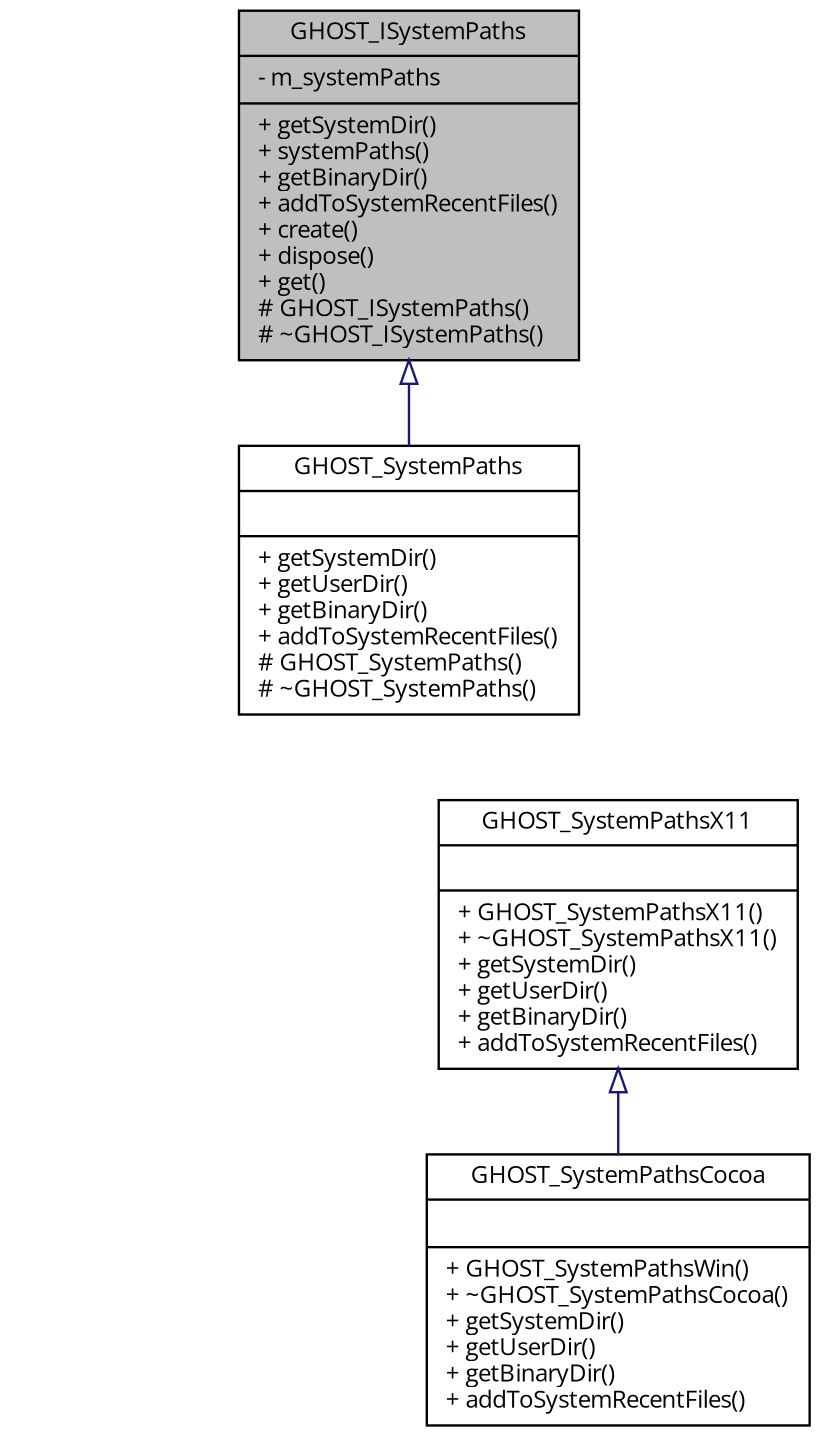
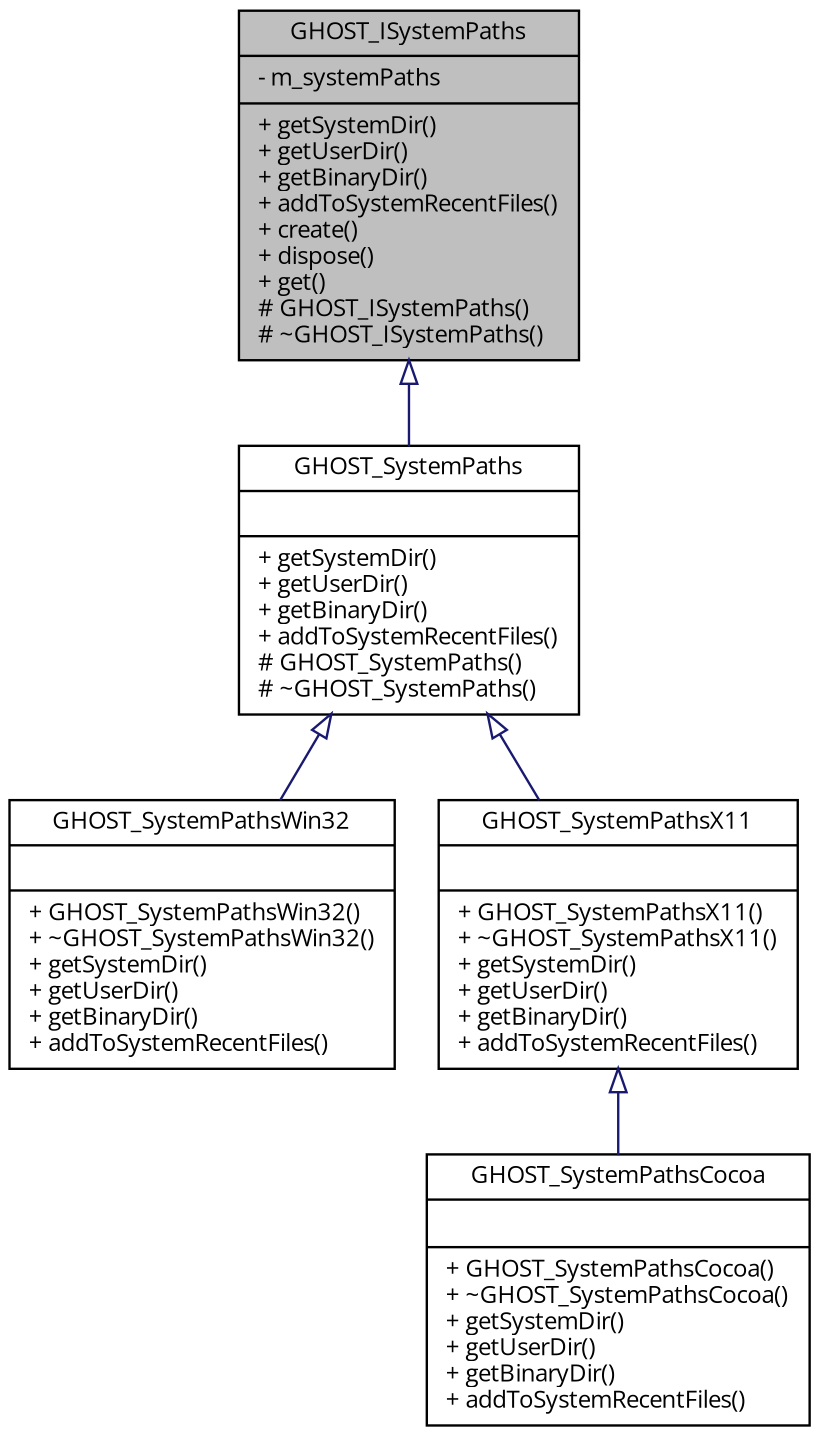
(345, 152) -> (334, 152)
none -> (520, 767)
none -> (202, 934)
(598, 1270) -> (611, 1270)
